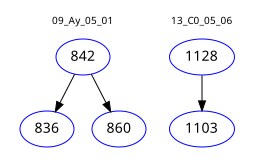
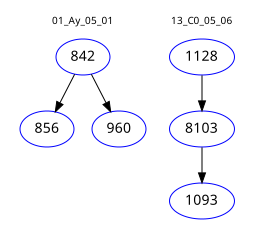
(83, 22) -> (83, 22)
(47, 129) -> (47, 129)
(119, 129) -> (119, 129)
(202, 129) -> (202, 129)
none -> (202, 201)
